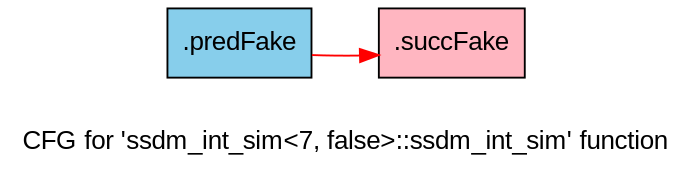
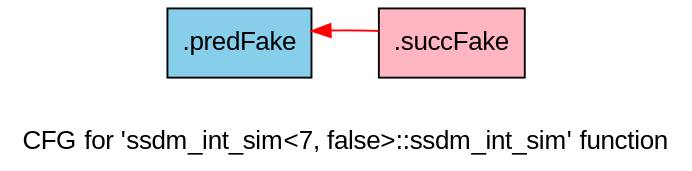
(336, 56) -> (355, 30)
